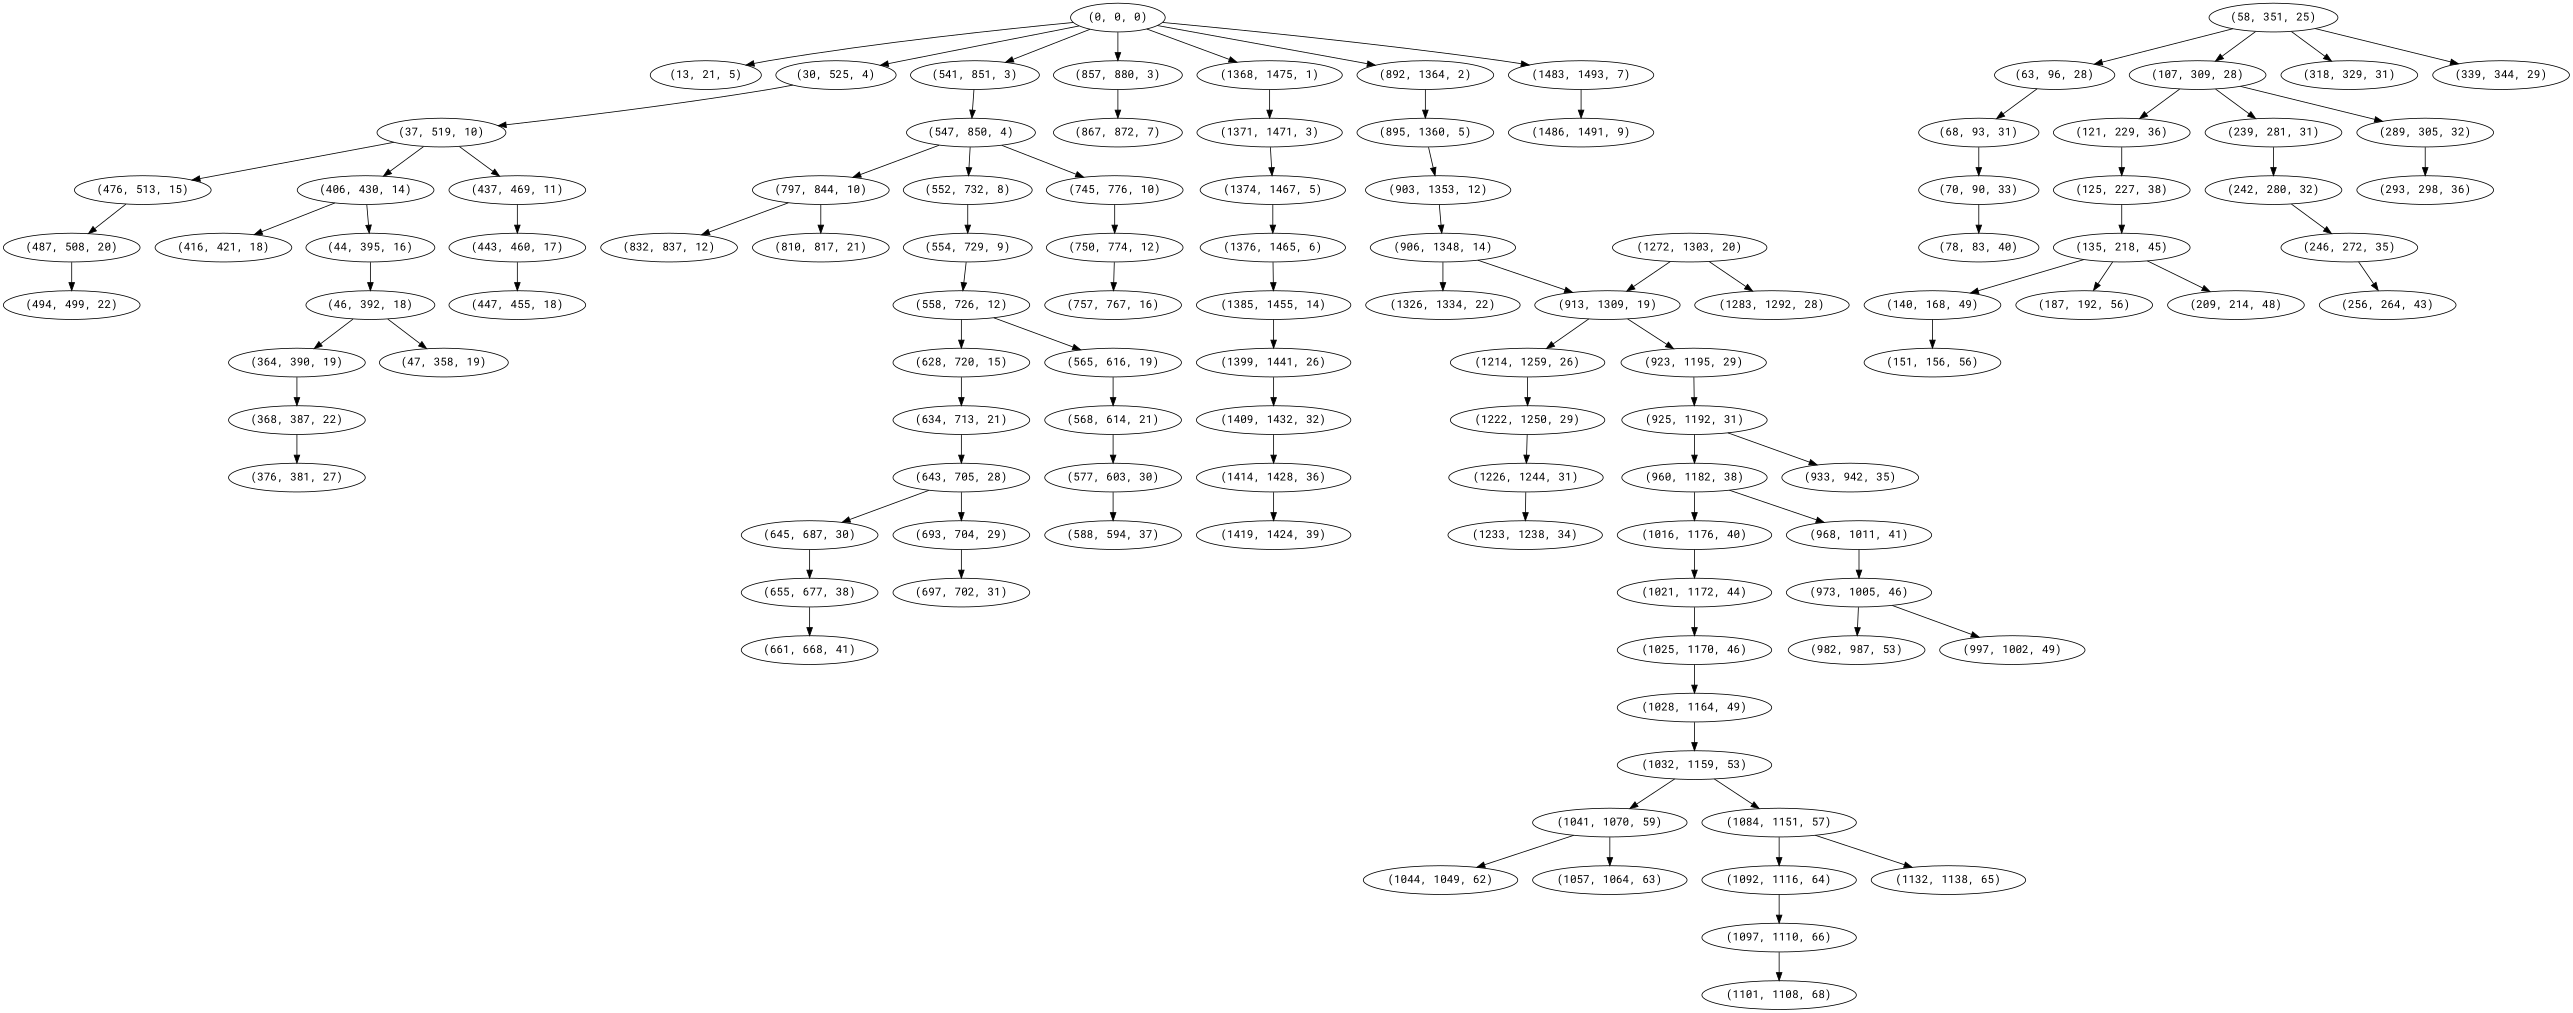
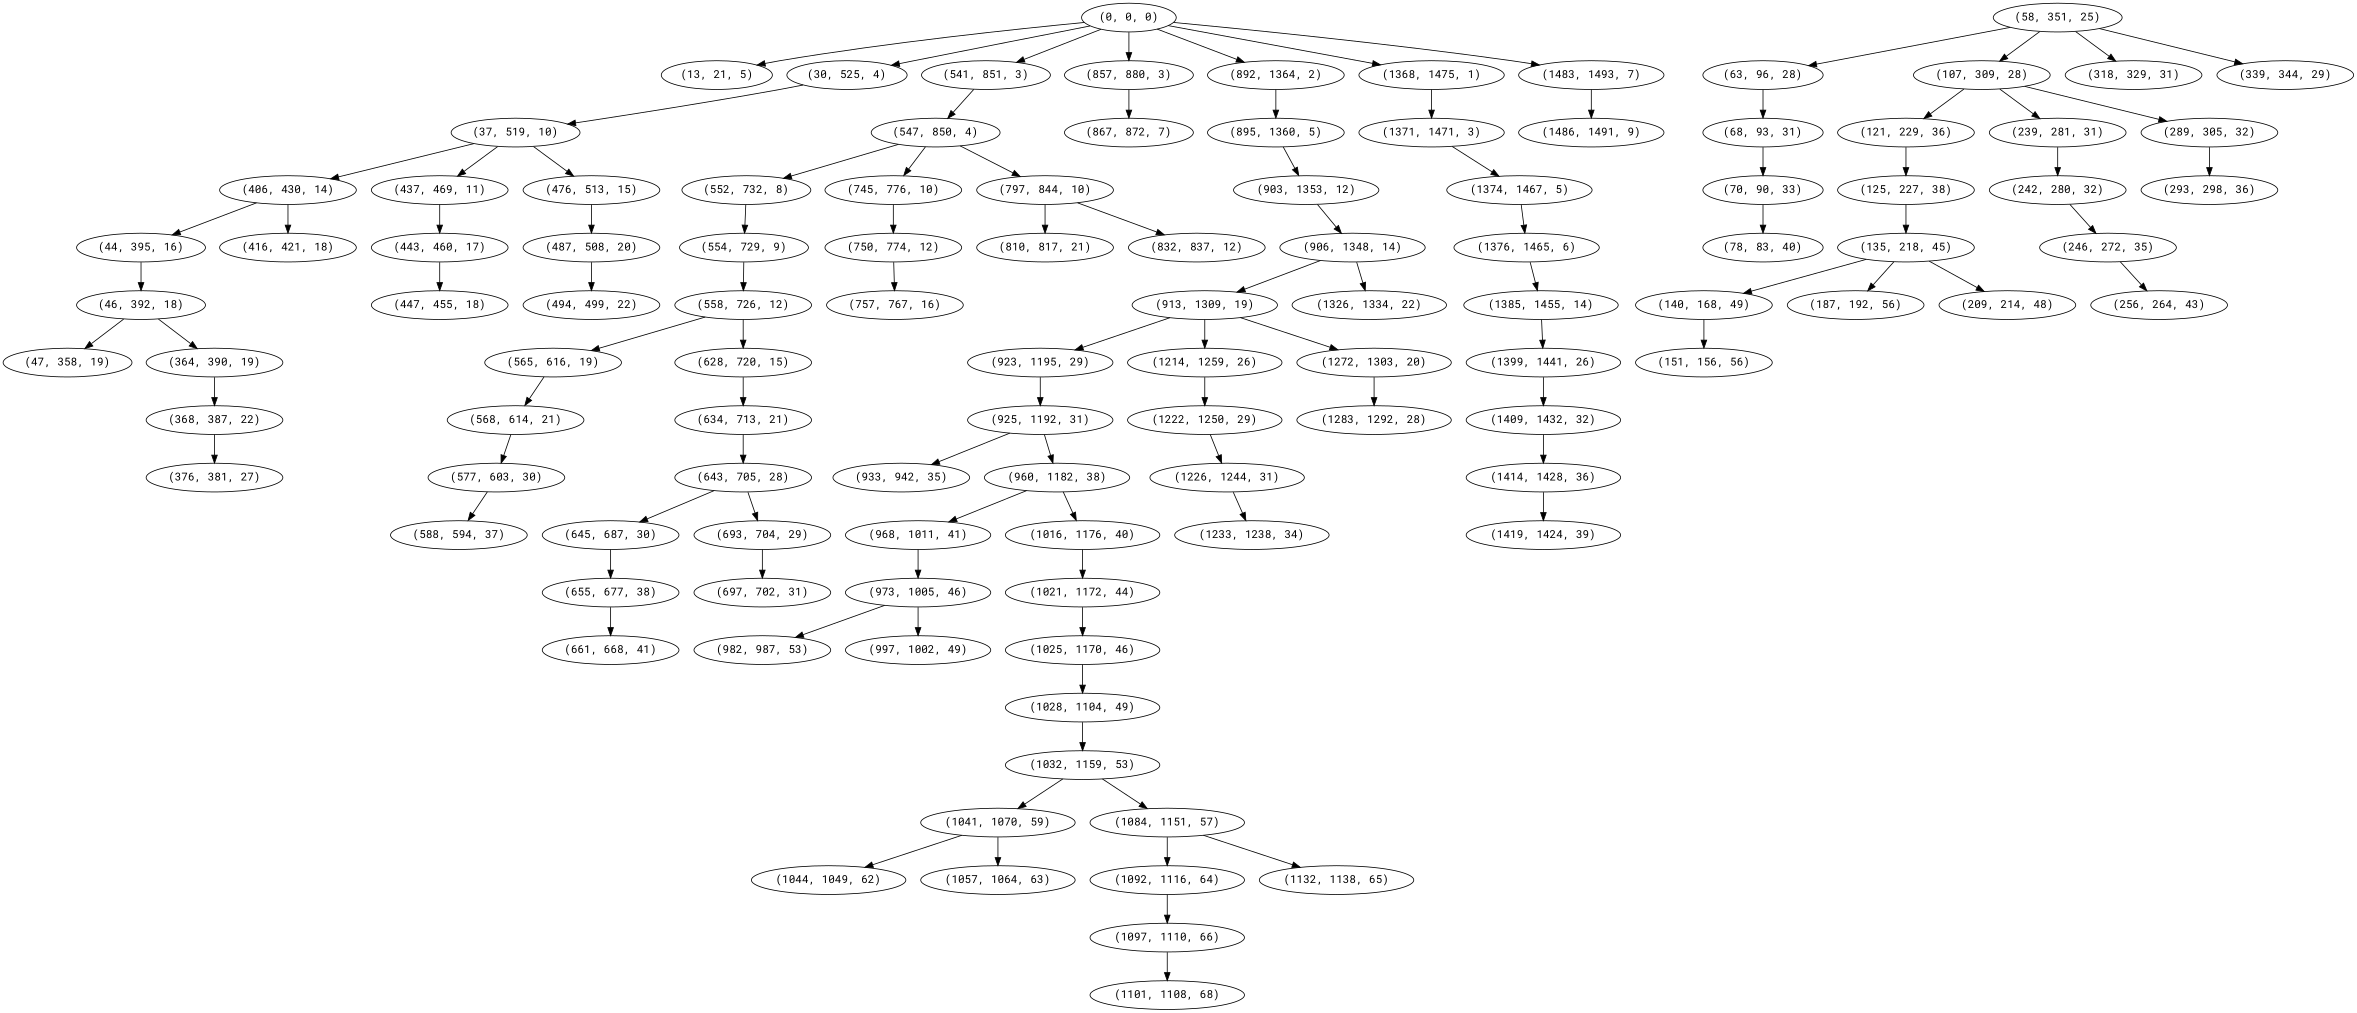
(1652, 274) -> (1285, 332)
(1694, 708) -> (1083, 708)
